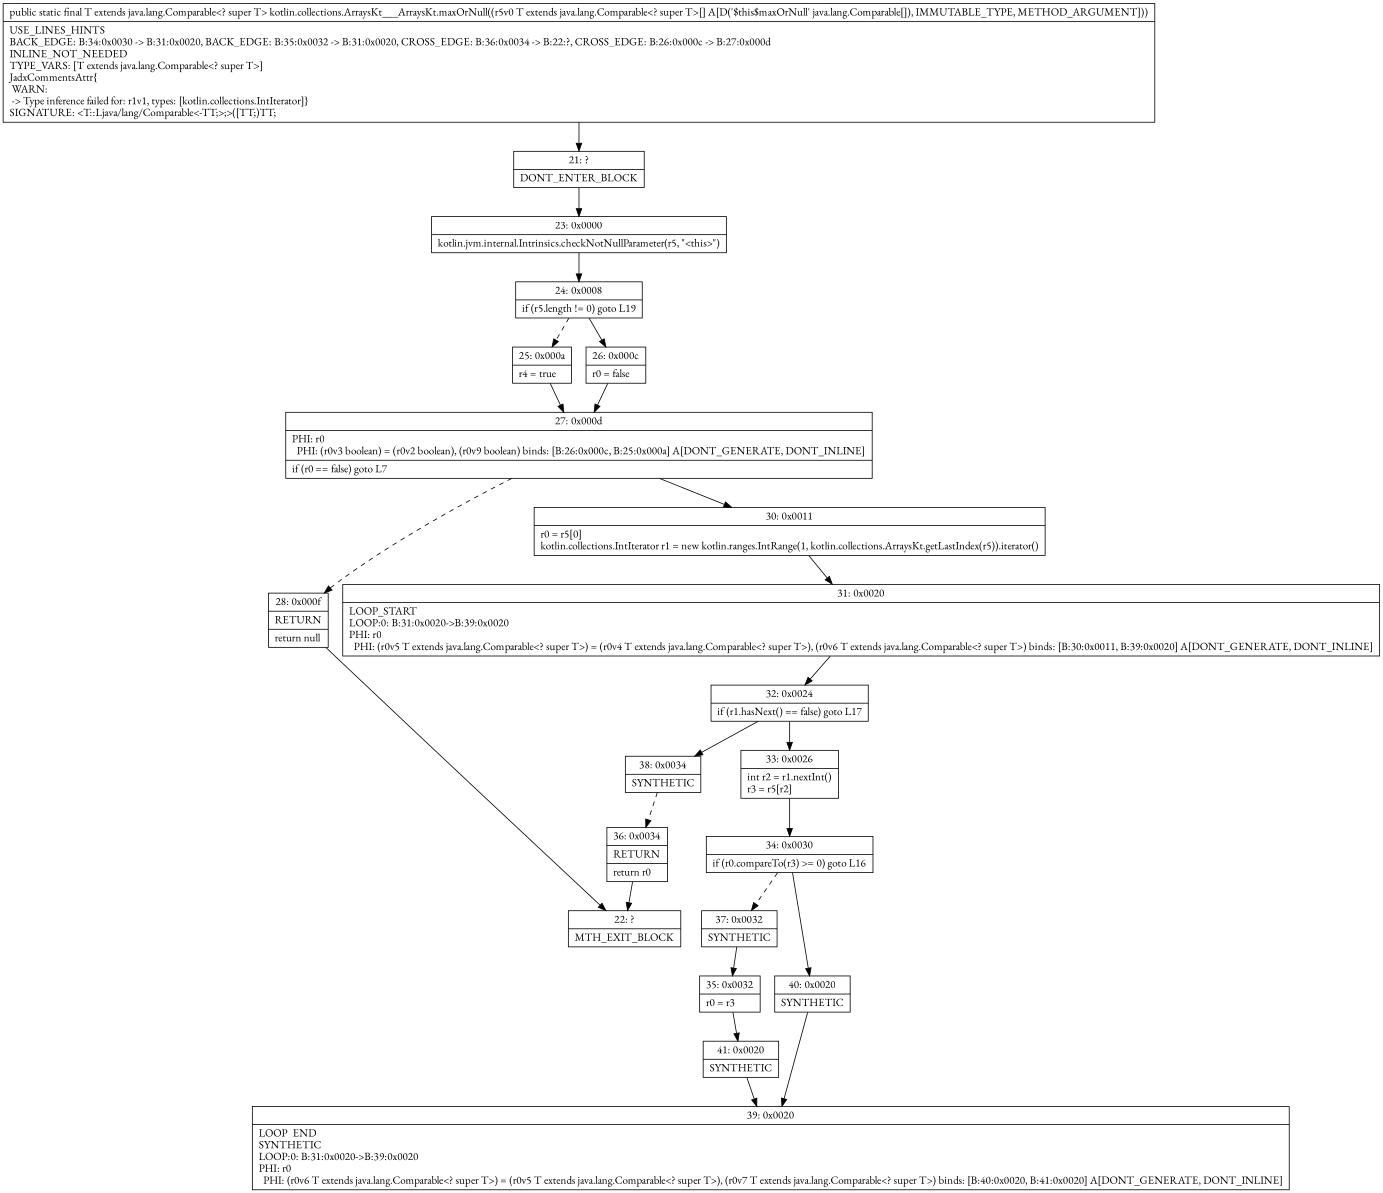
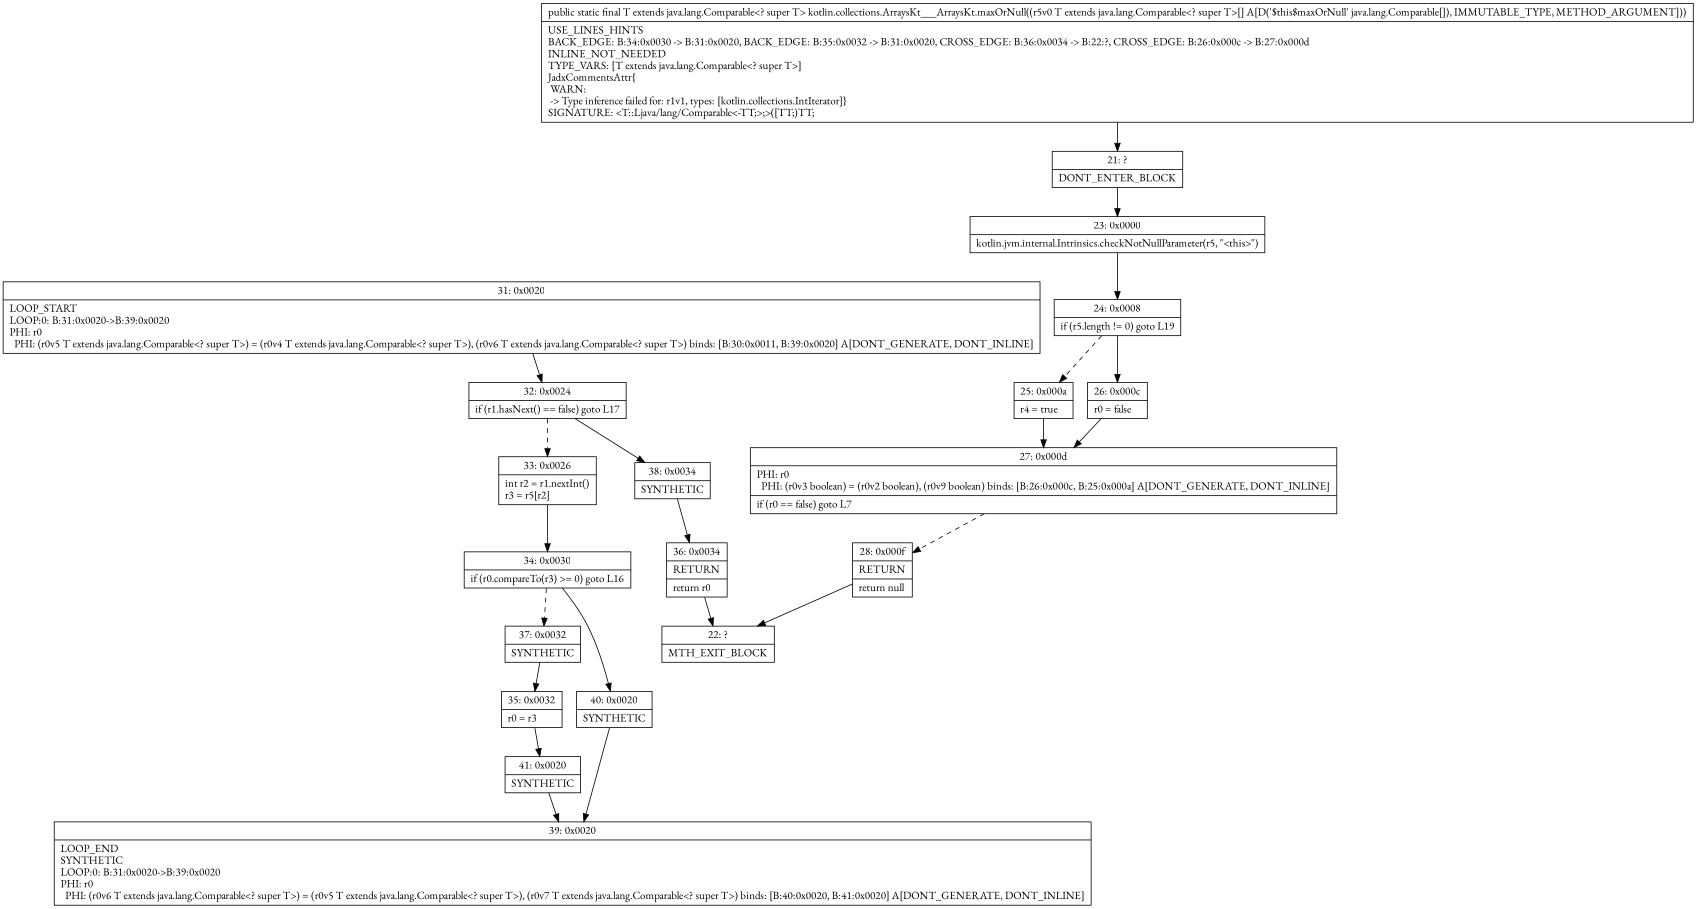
(790, 531) -> none
(790, 732) -> (548, 434)
(653, 806) -> (682, 517)
